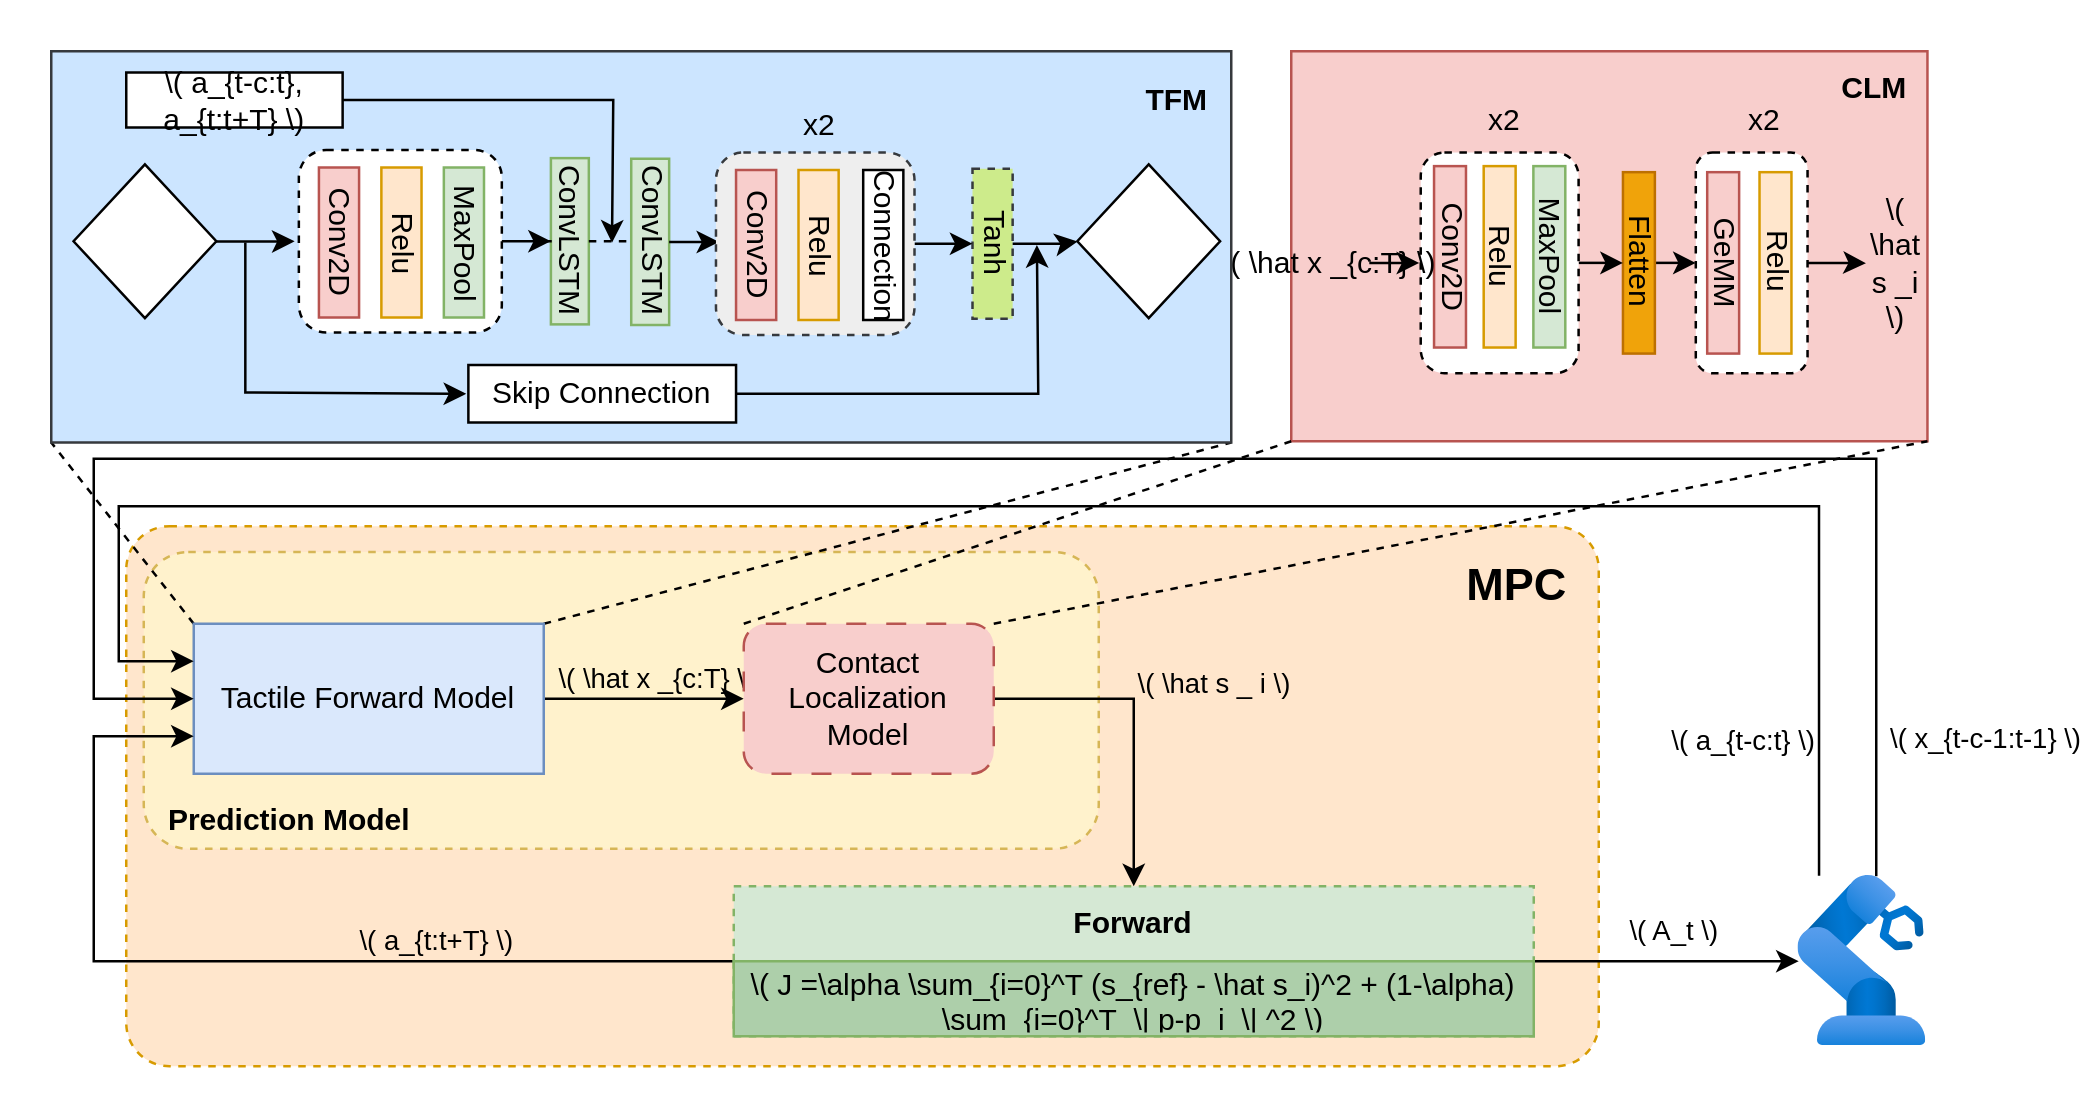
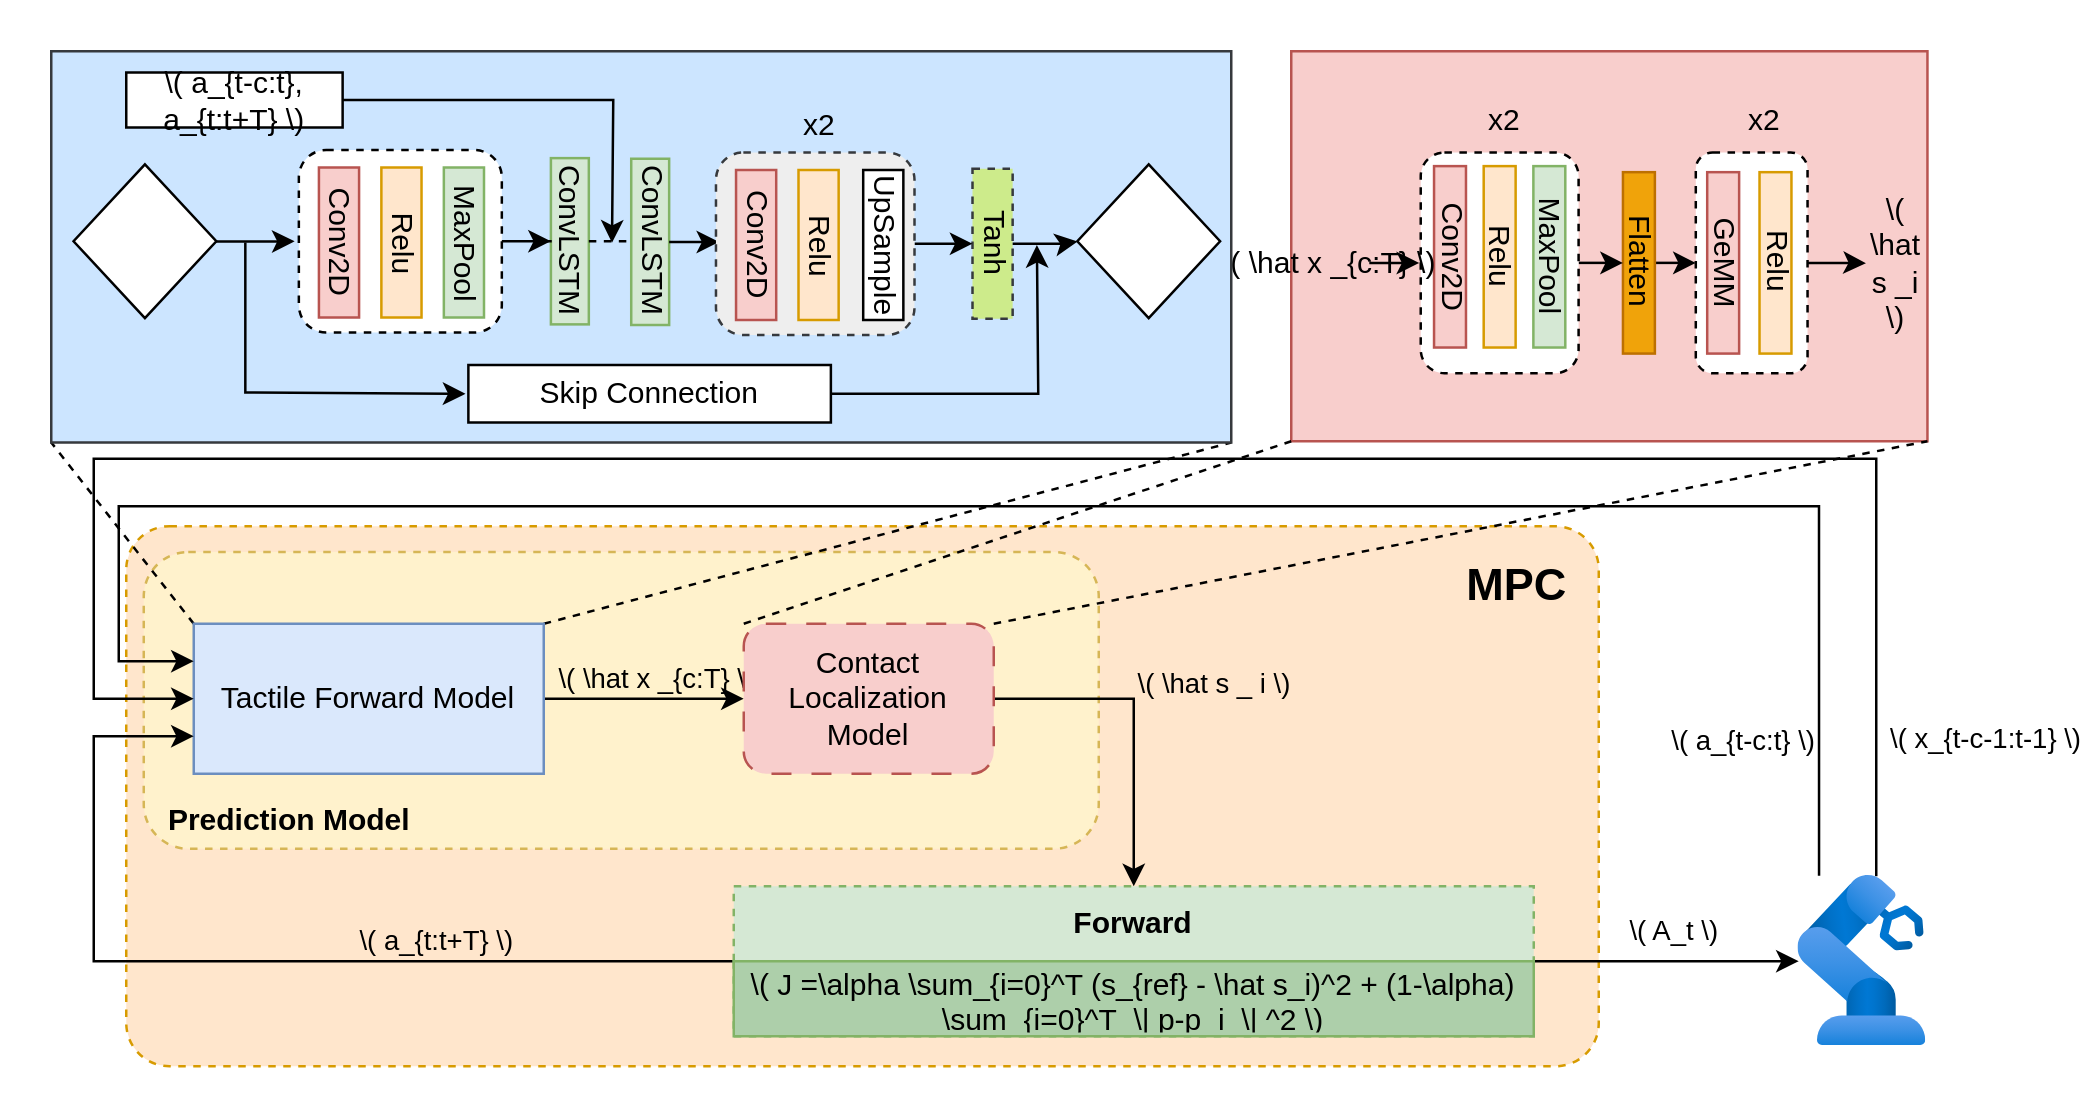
(1874, 89) -> none
(1176, 100) -> none
(885, 176) -> (885, 176)
(602, 394) -> (650, 394)
